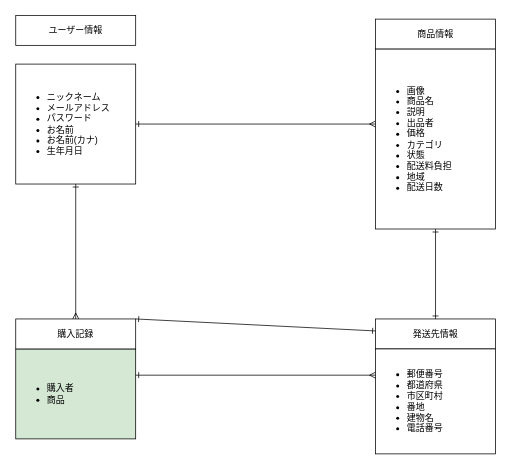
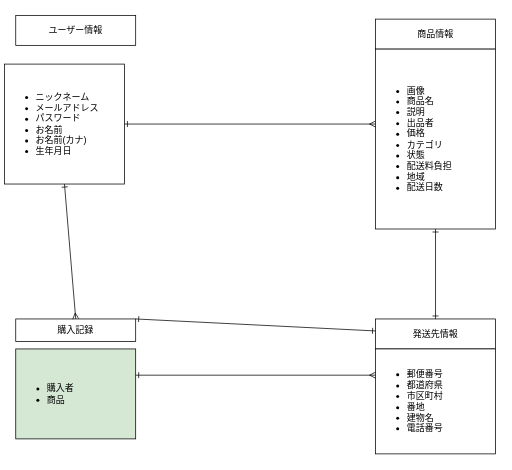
(75, 124) -> (64, 124)
(75, 334) -> (75, 330)
